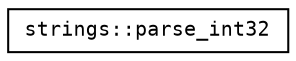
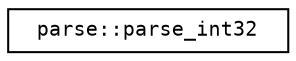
(148, 31) -> (148, 31)
